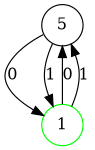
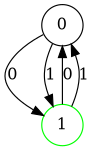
(62, 25) -> (62, 25)
